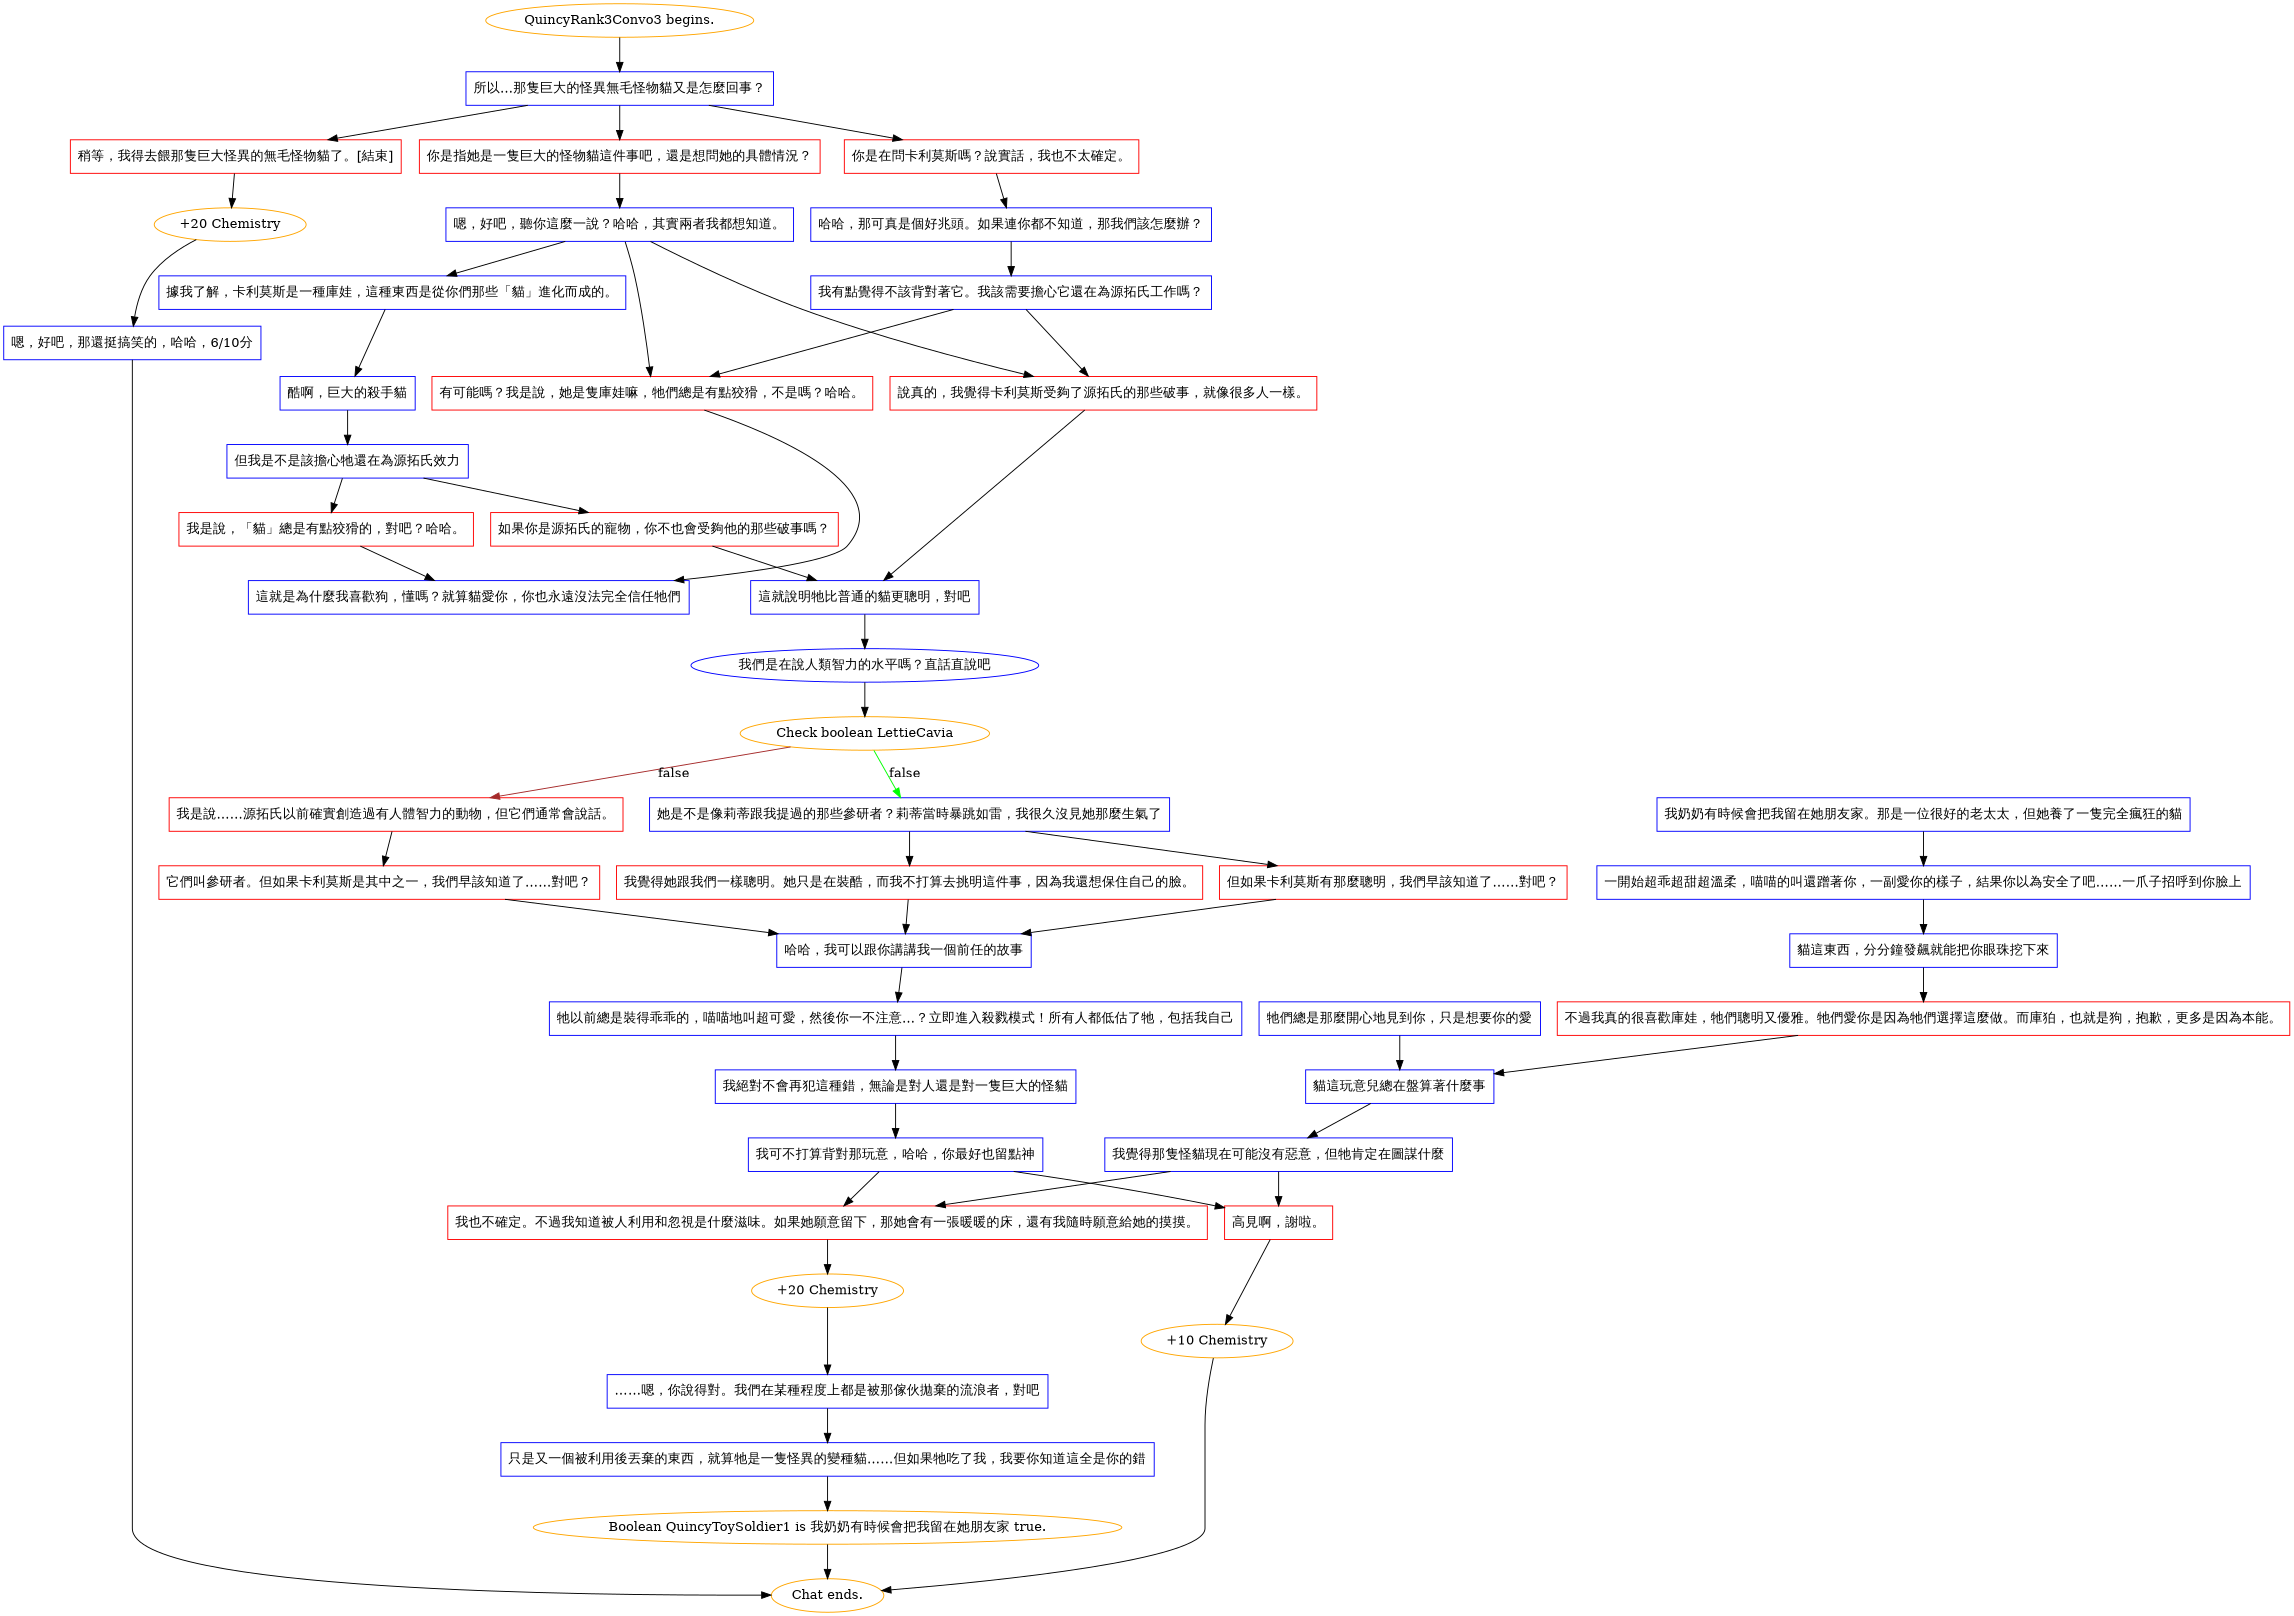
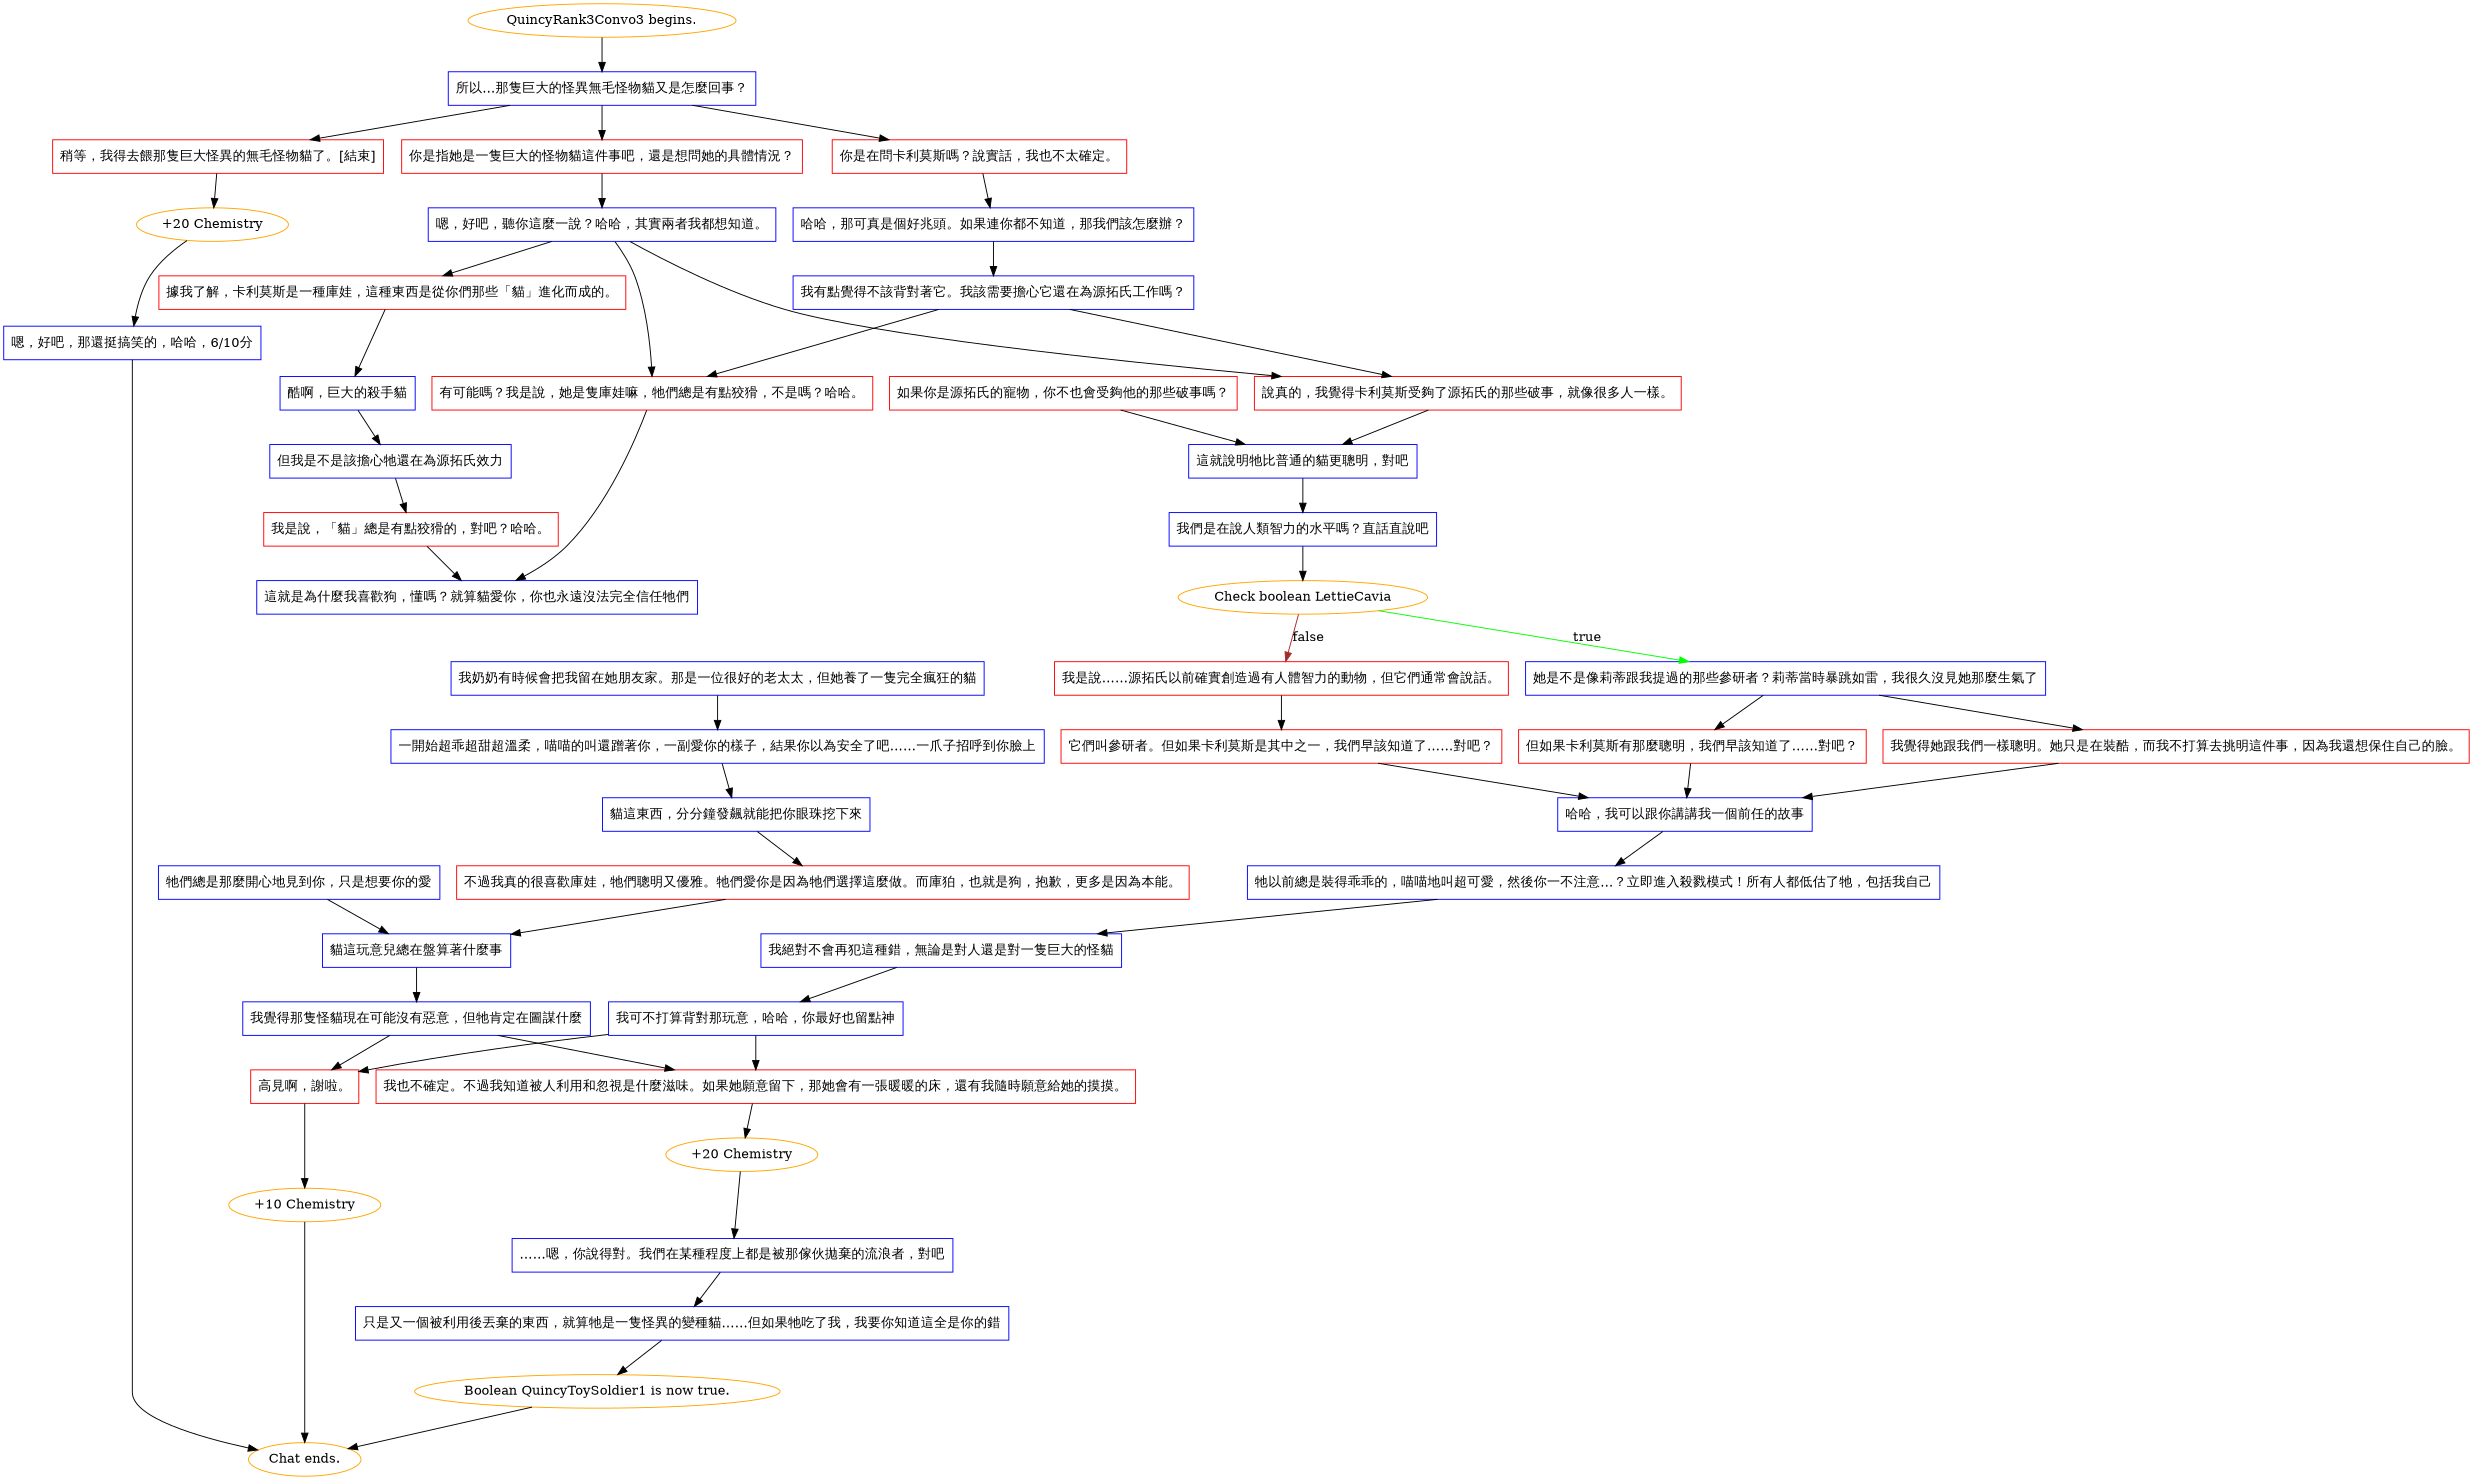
(392, 293) -> (392, 293)
(501, 494) -> none
(865, 665) -> (1303, 529)
(905, 774) -> (1588, 638)
(828, 1527) -> (597, 1391)
